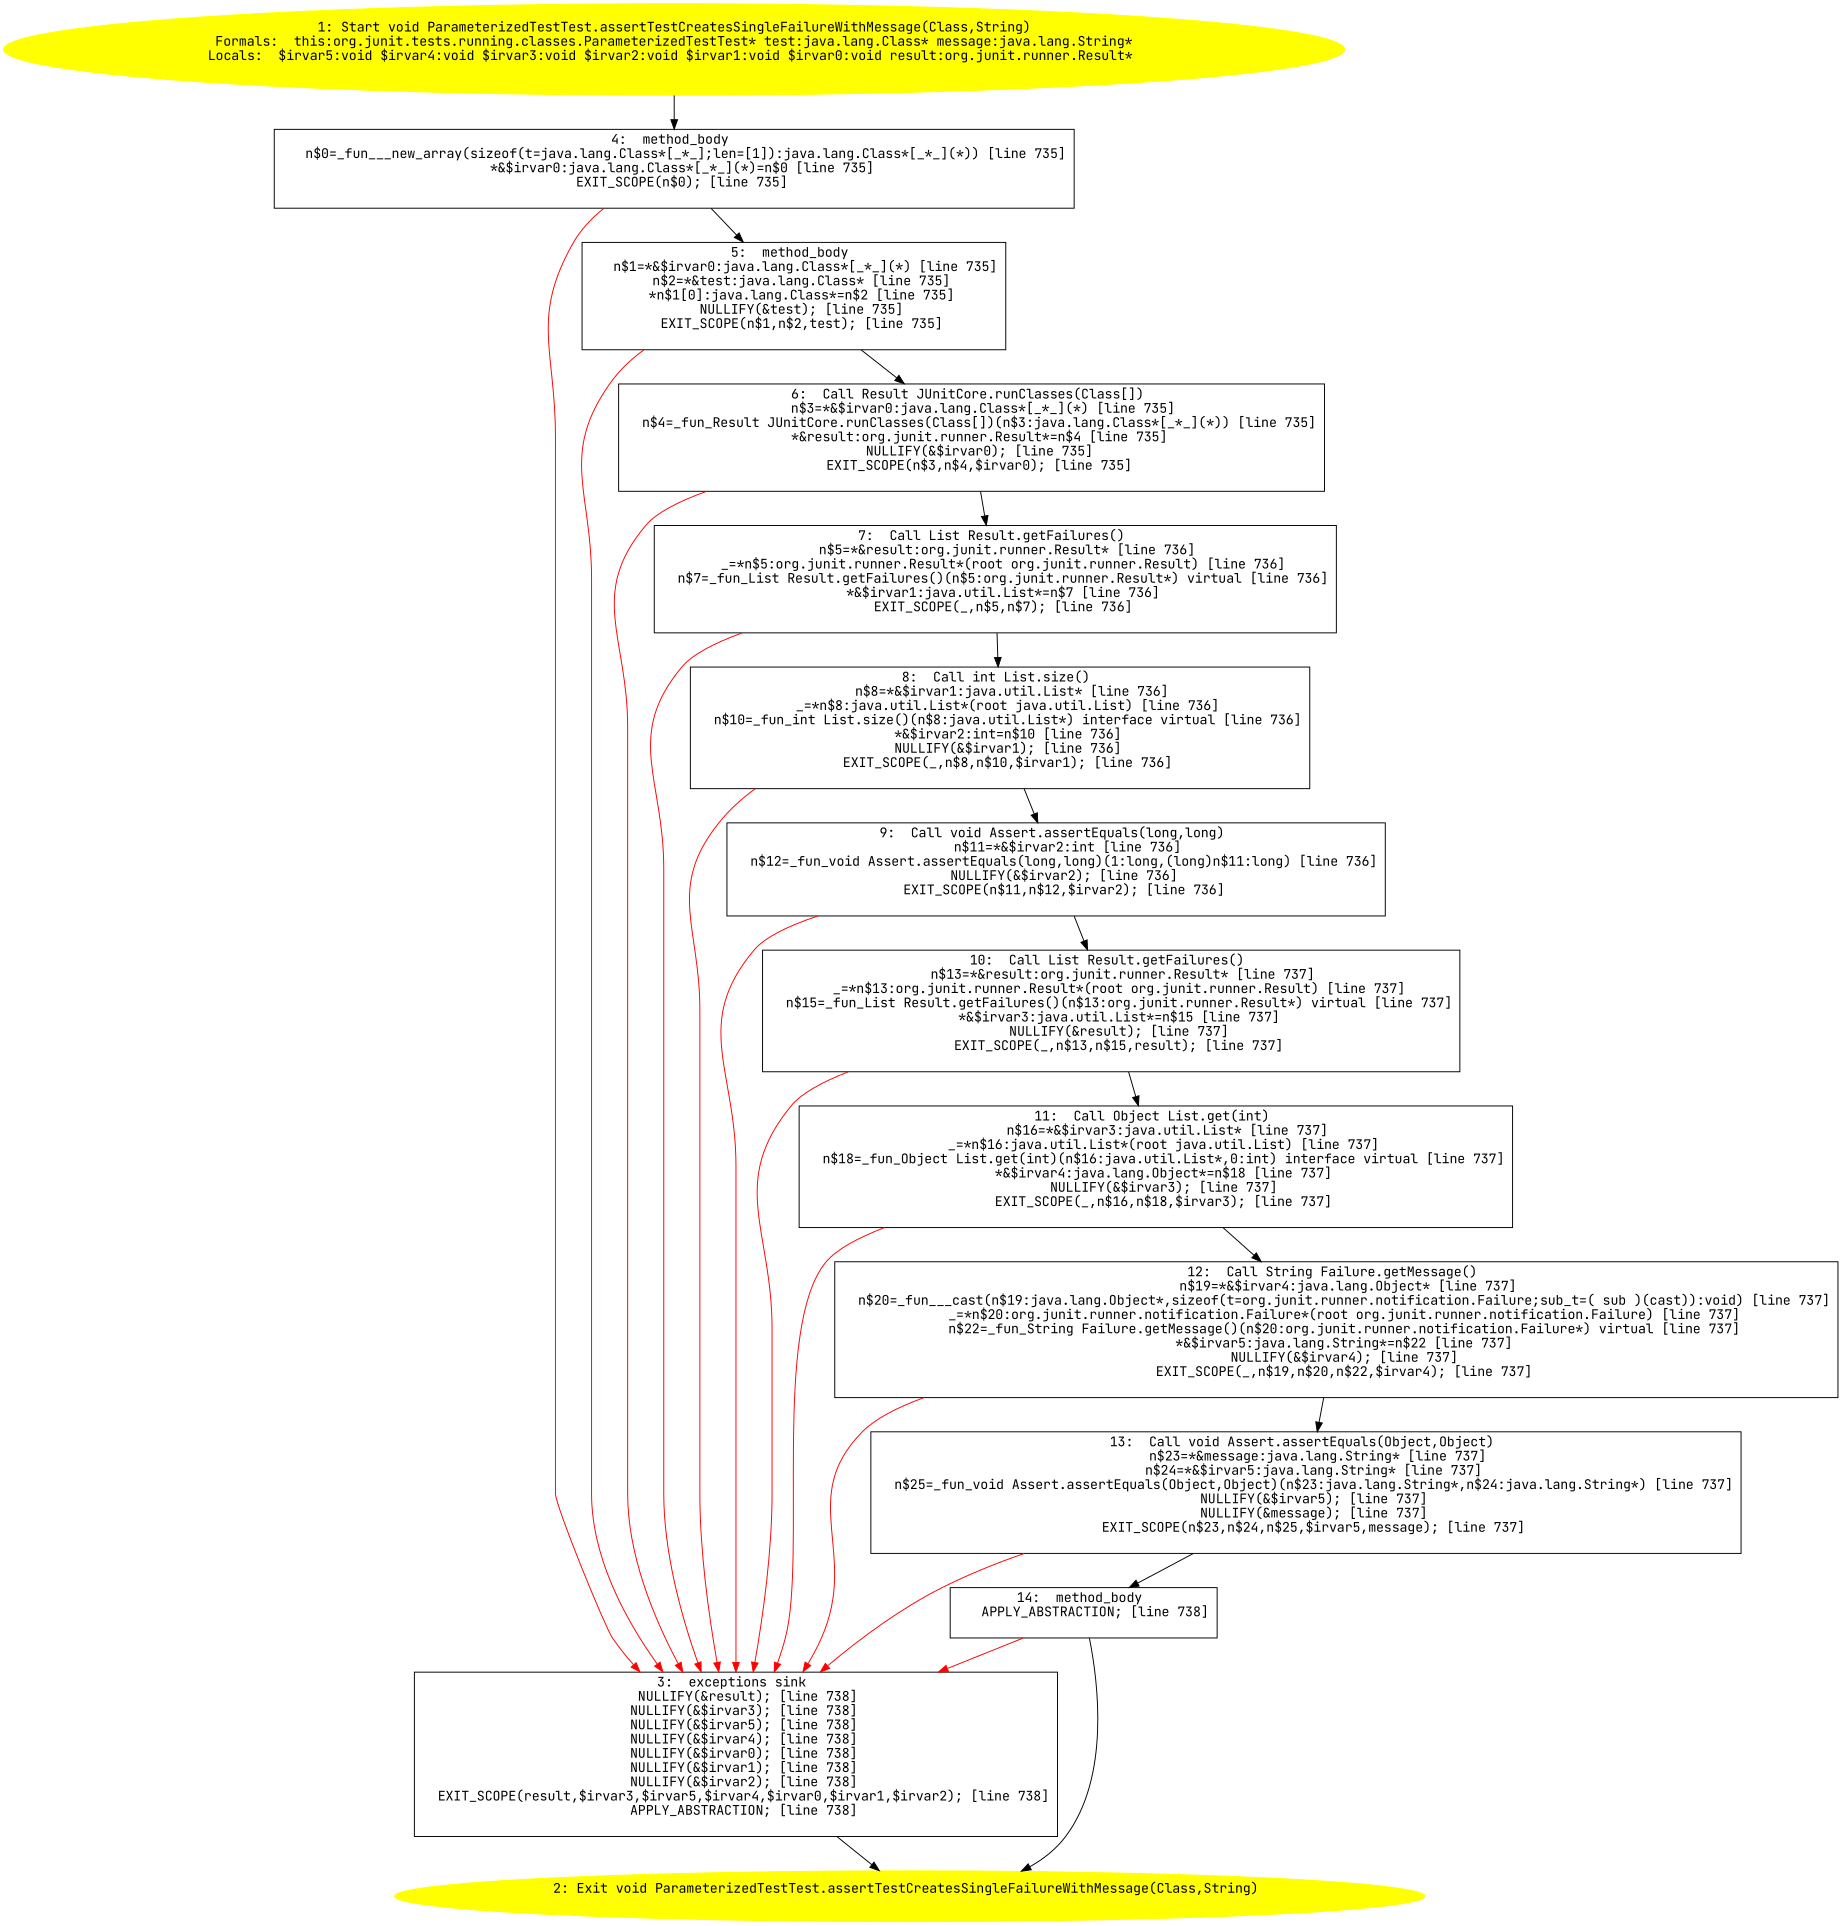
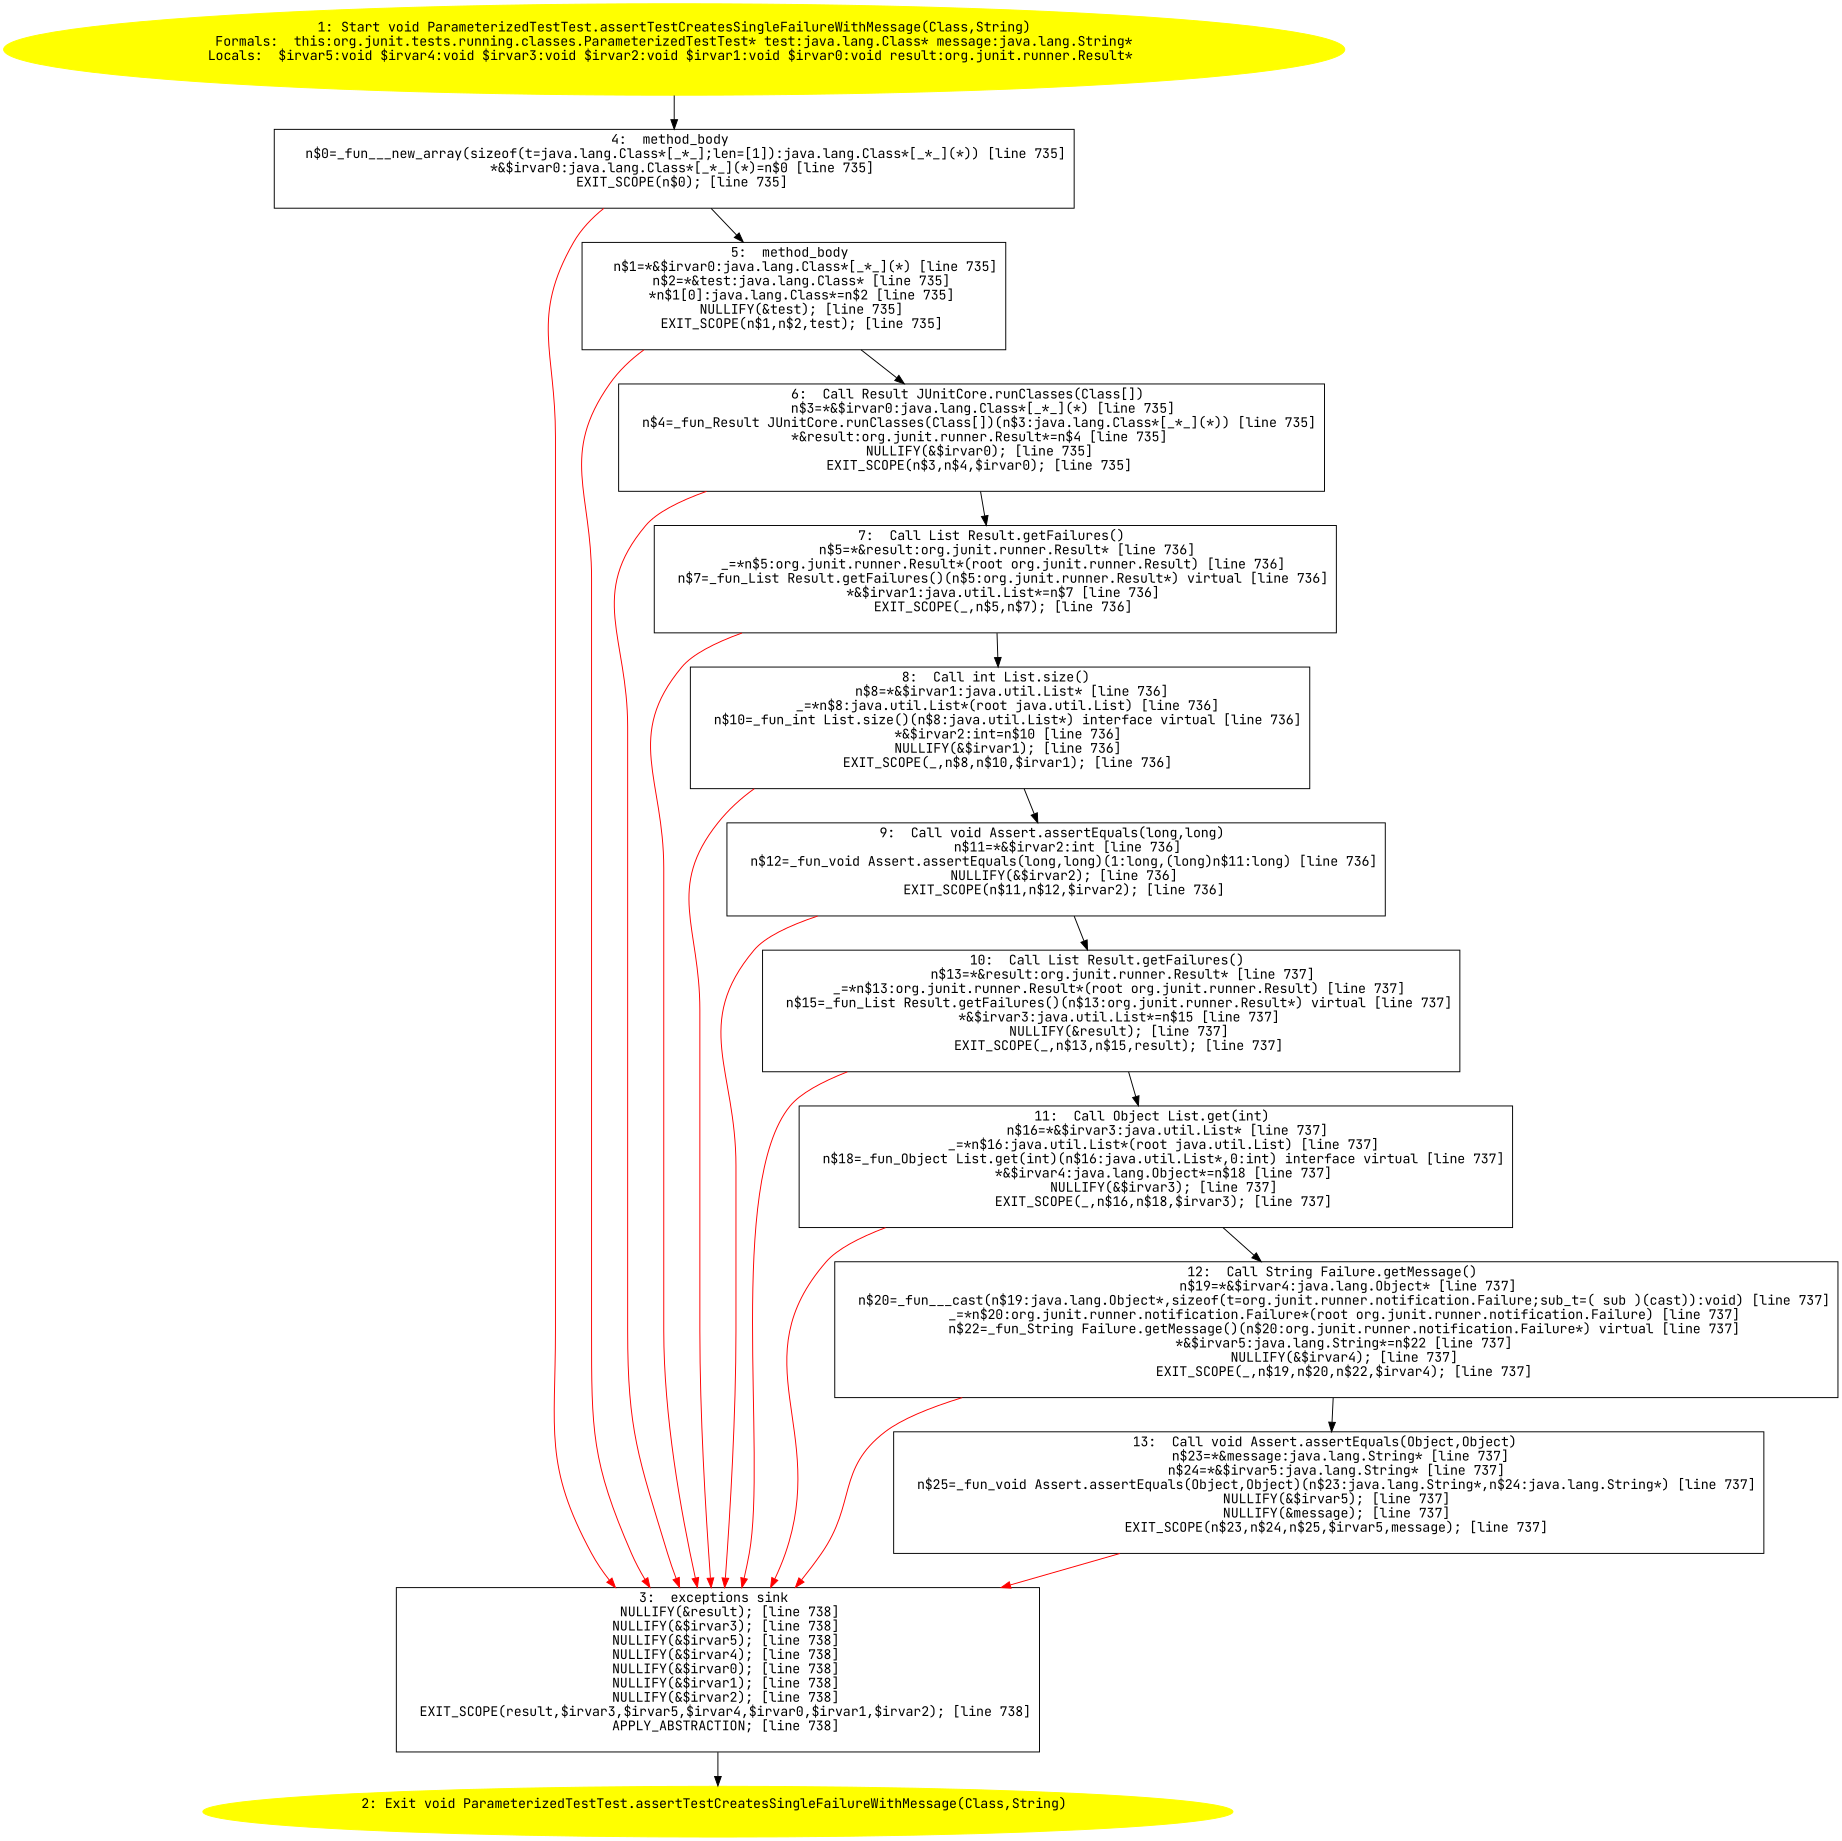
(1084, 1613) -> none
